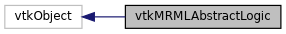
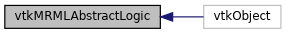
(110, 17) -> (188, 17)
